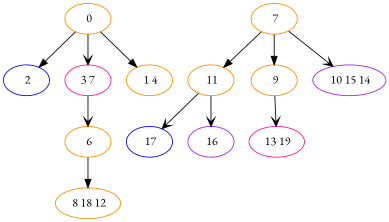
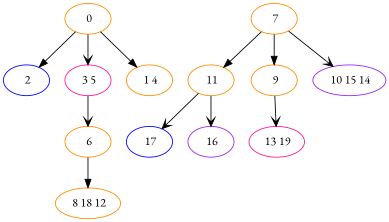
(88, 80) -> (88, 80)
